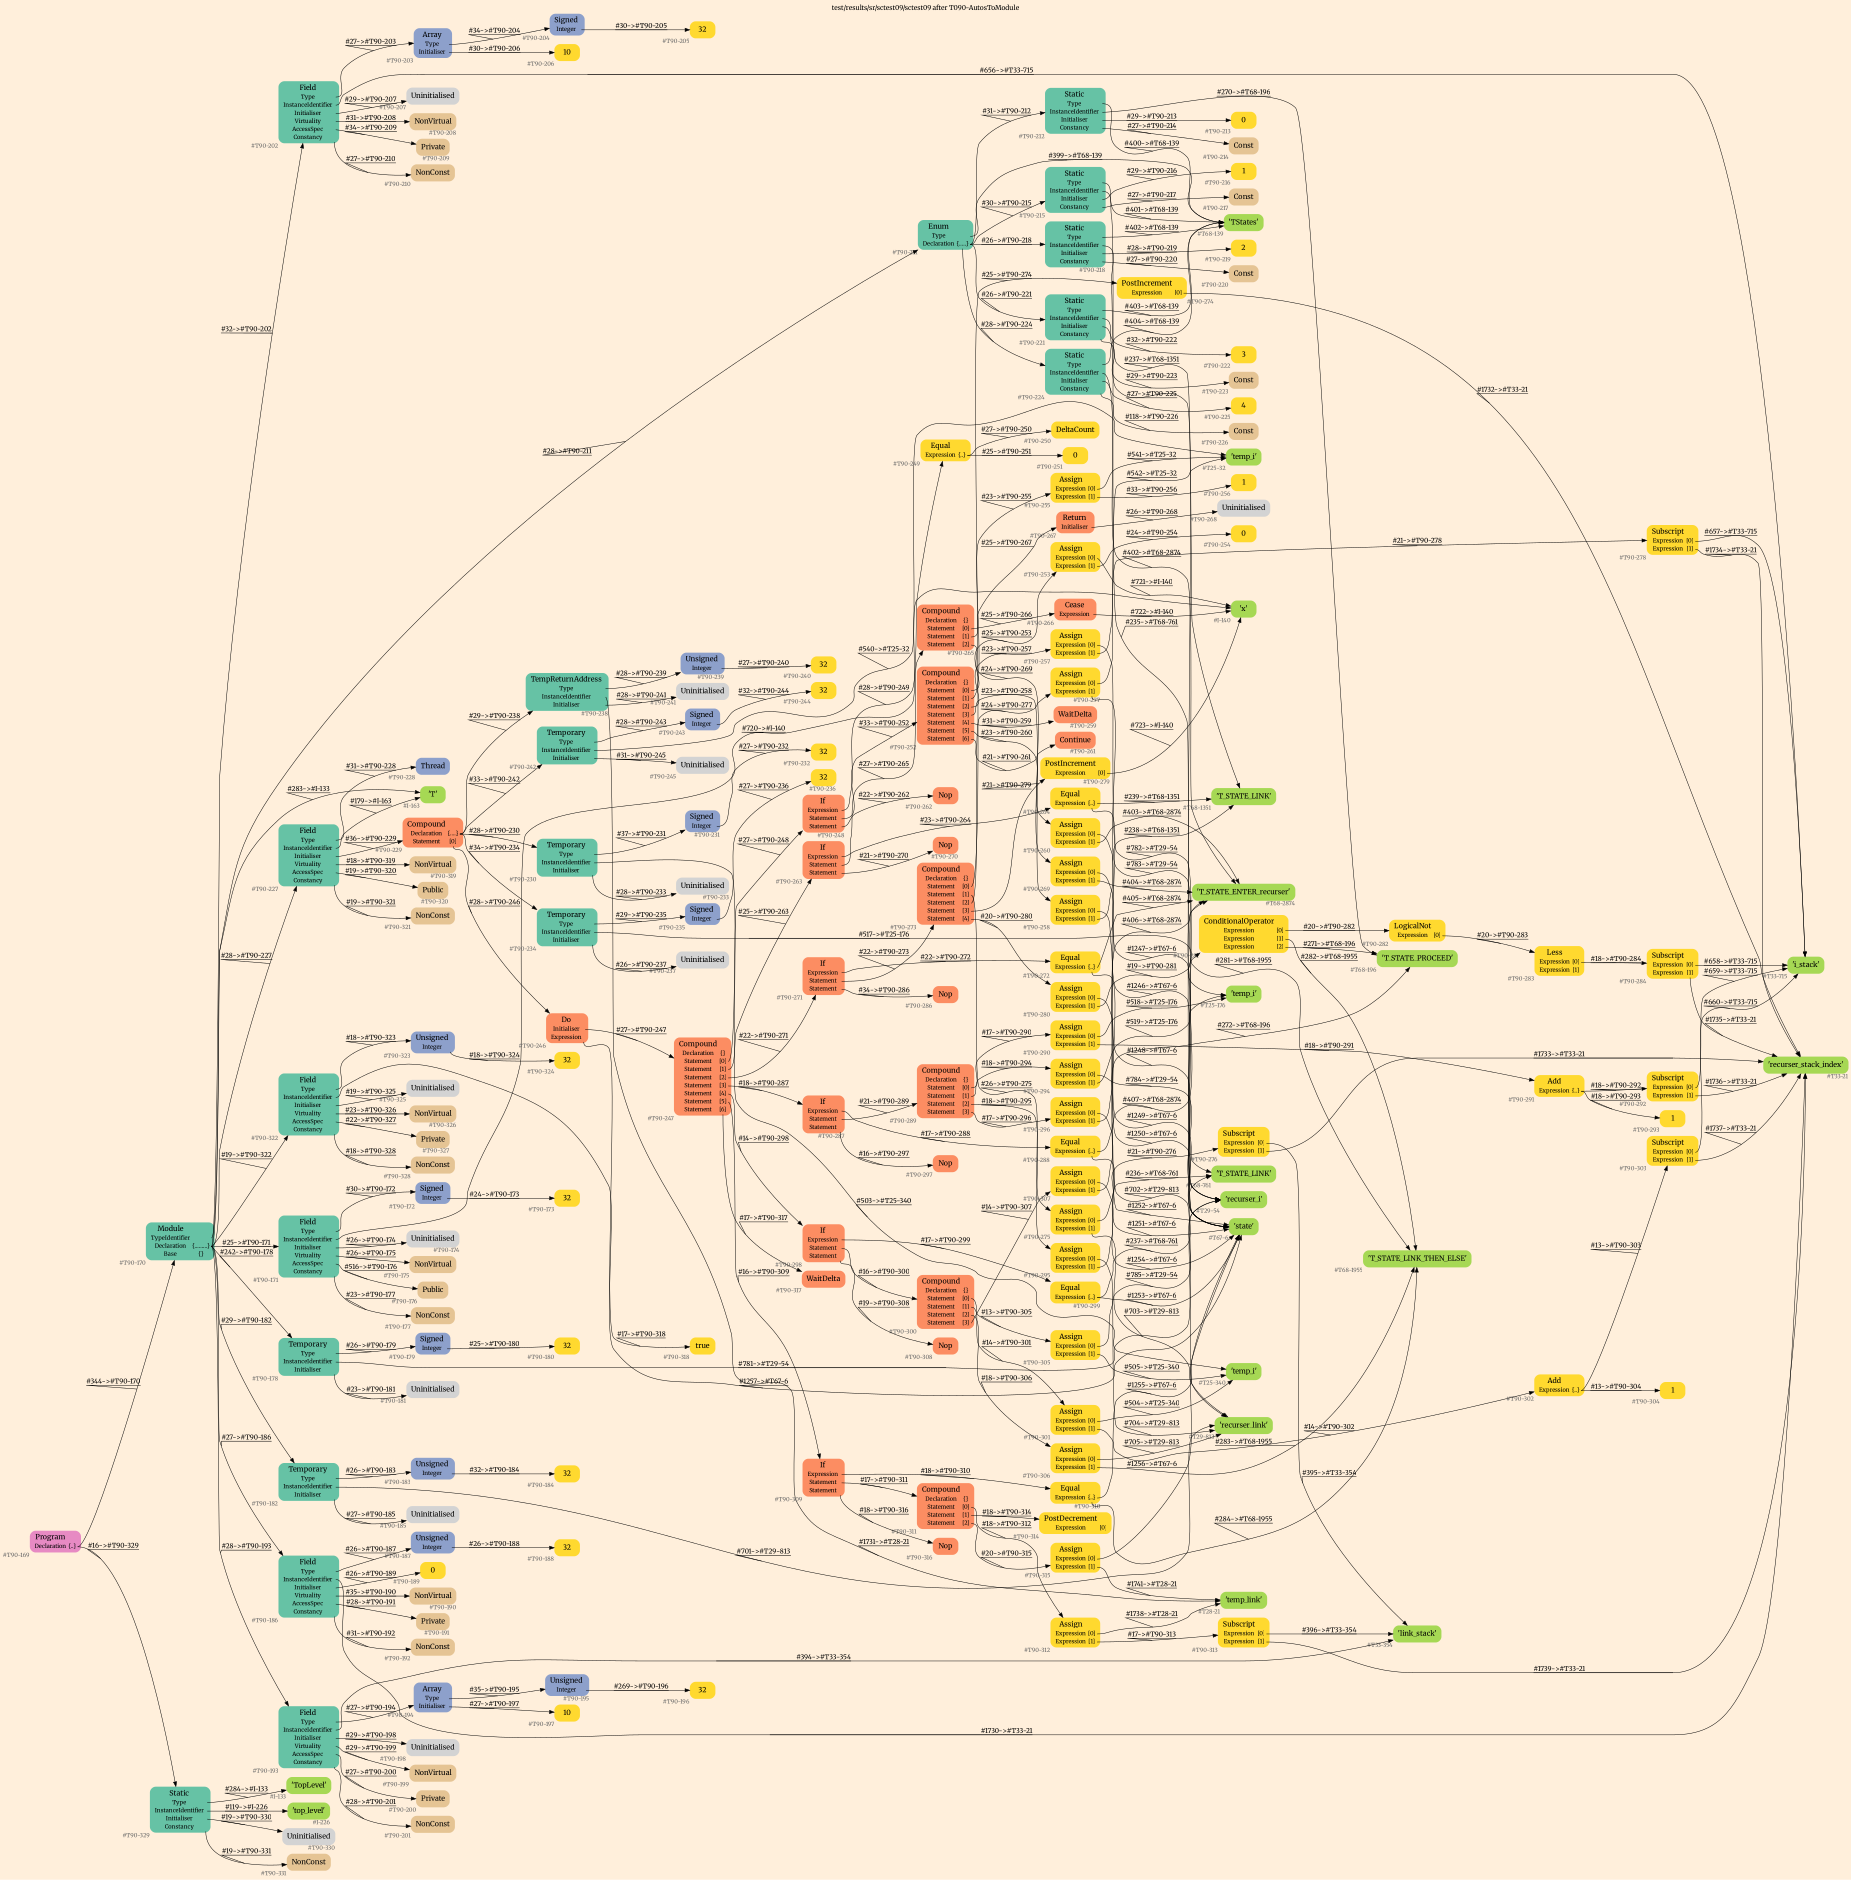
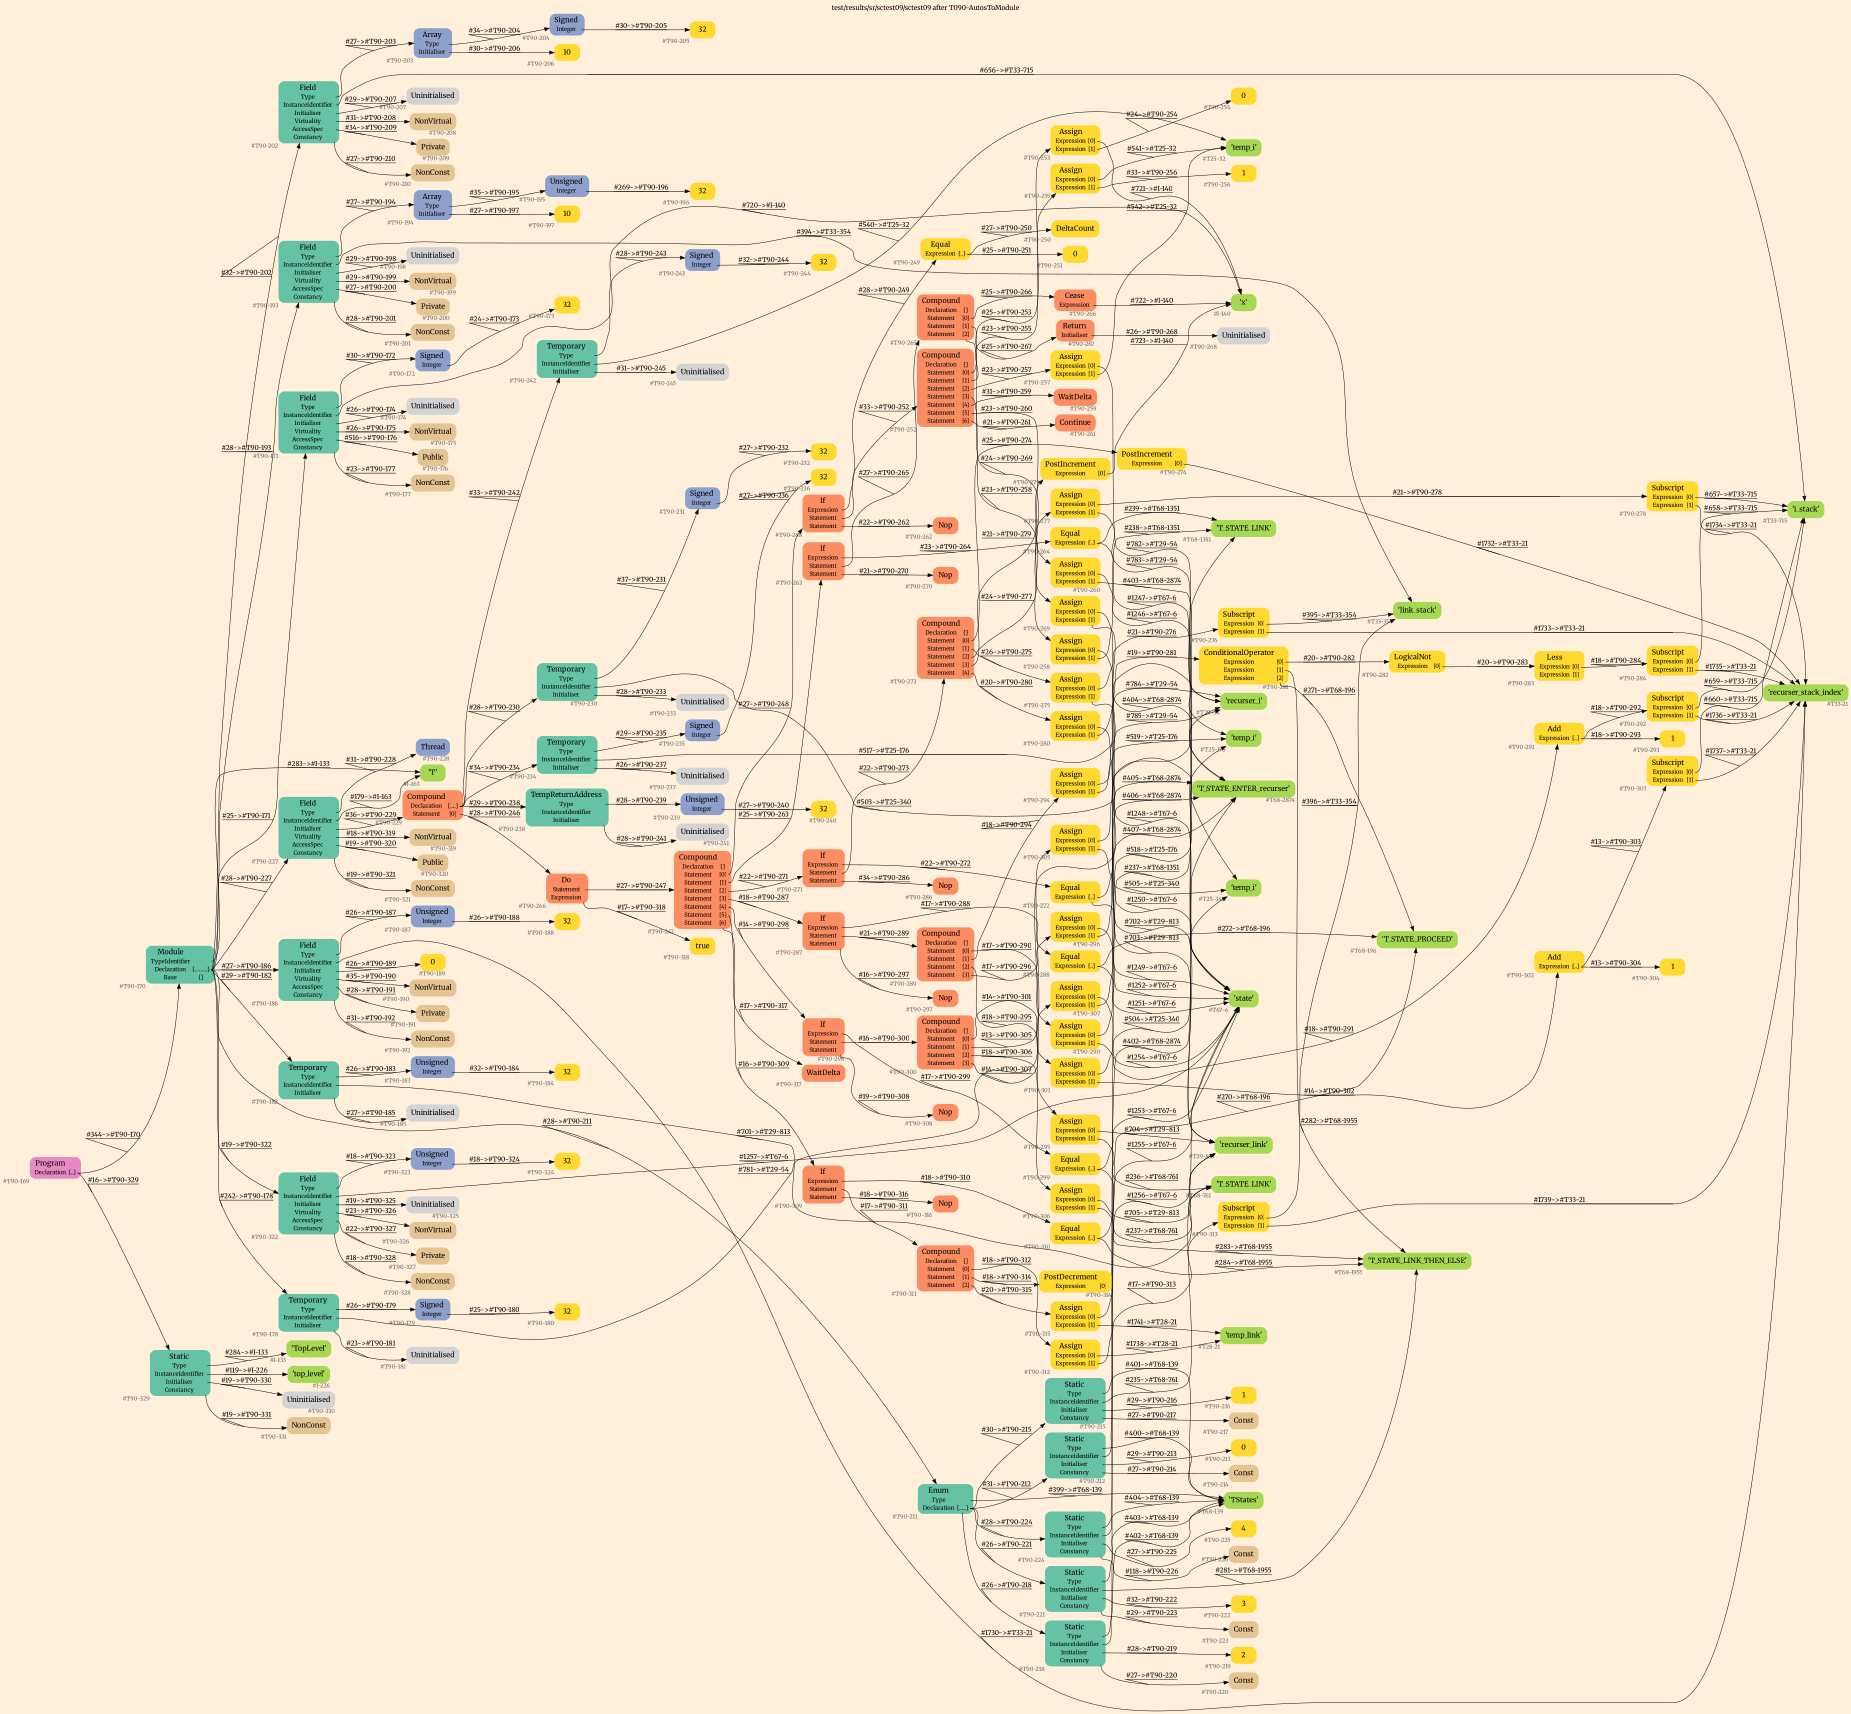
(566, 1029) -> (566, 889)
(731, 1332) -> none
